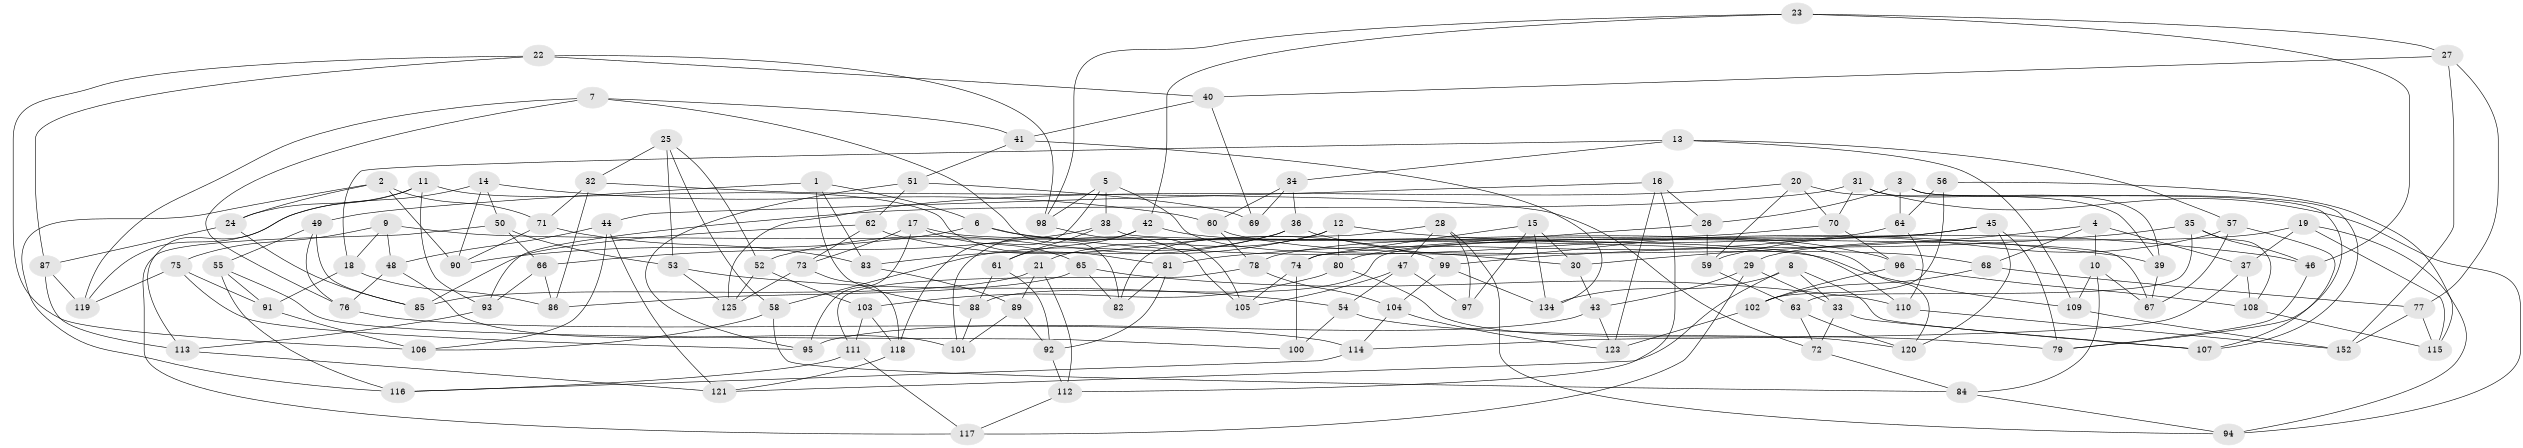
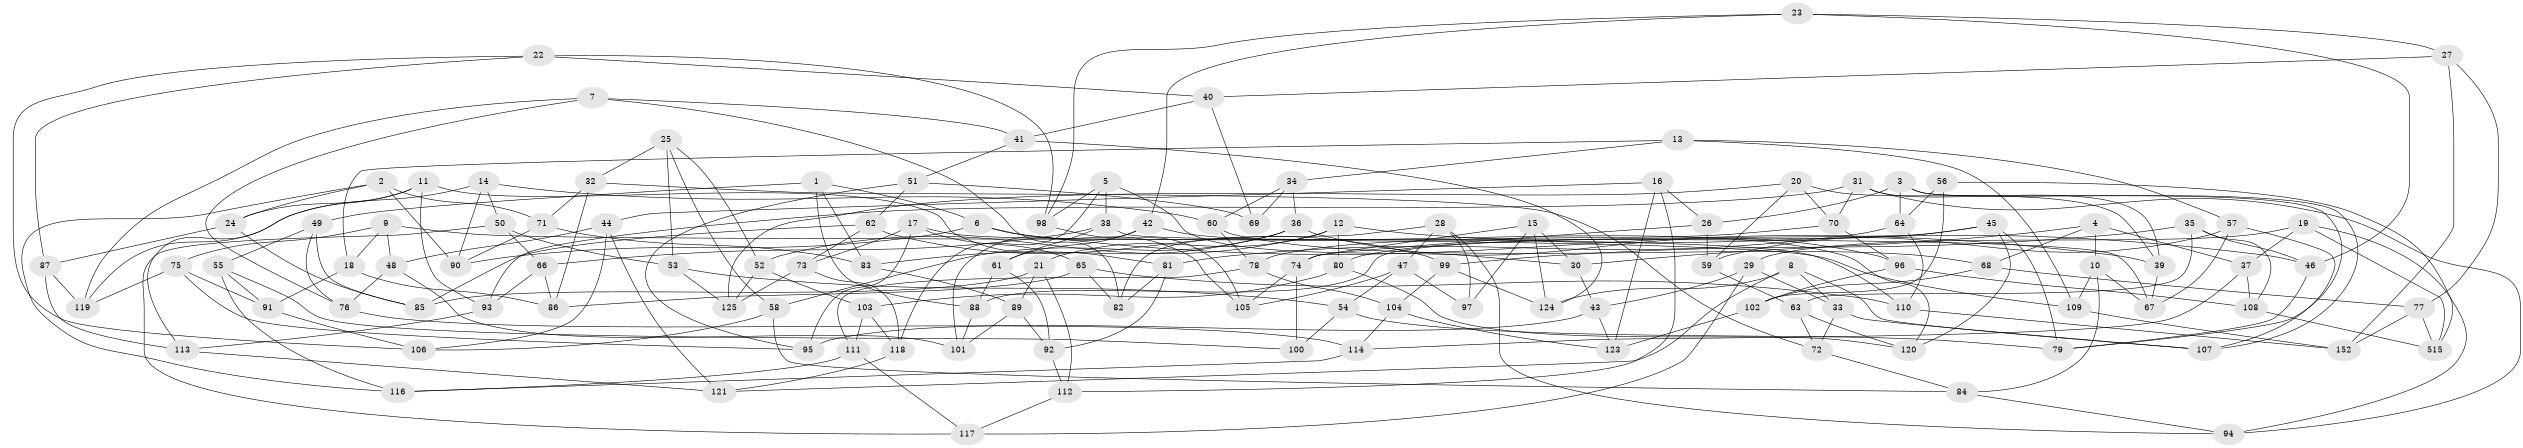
(1547, 308) -> (1547, 308)
(2435, 350) -> (2435, 350)
